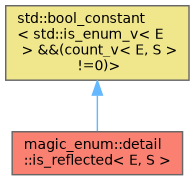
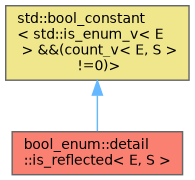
(97, 153) -> (97, 153)
